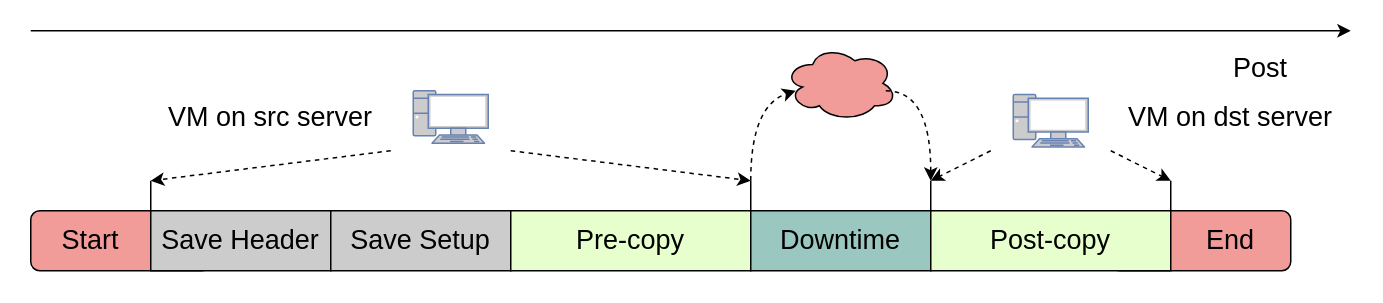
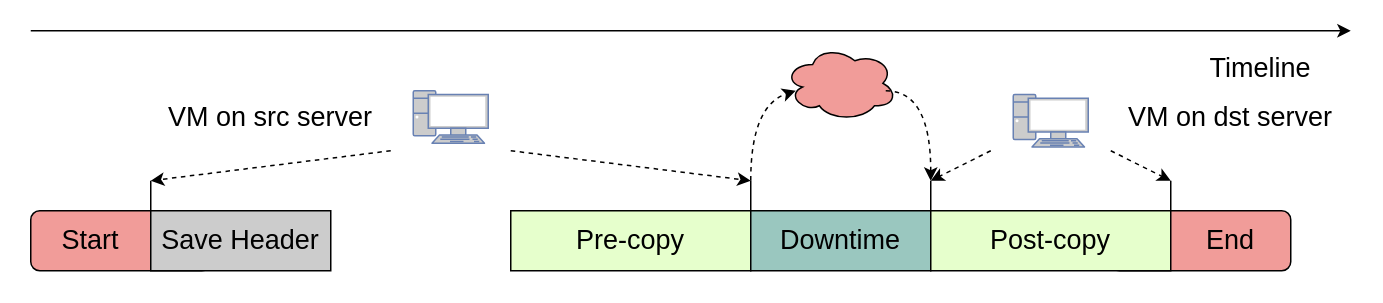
(1261, 68) -> (1261, 68)
(421, 241) -> none
